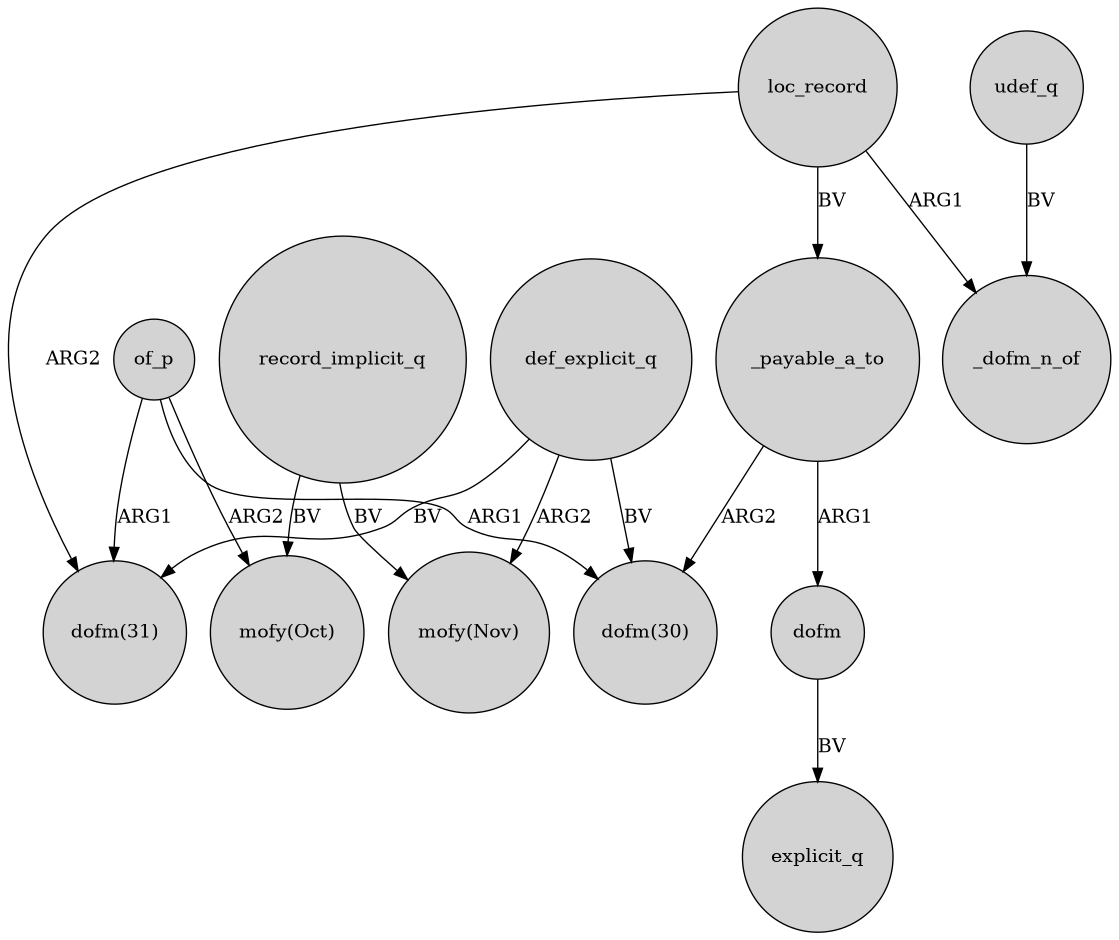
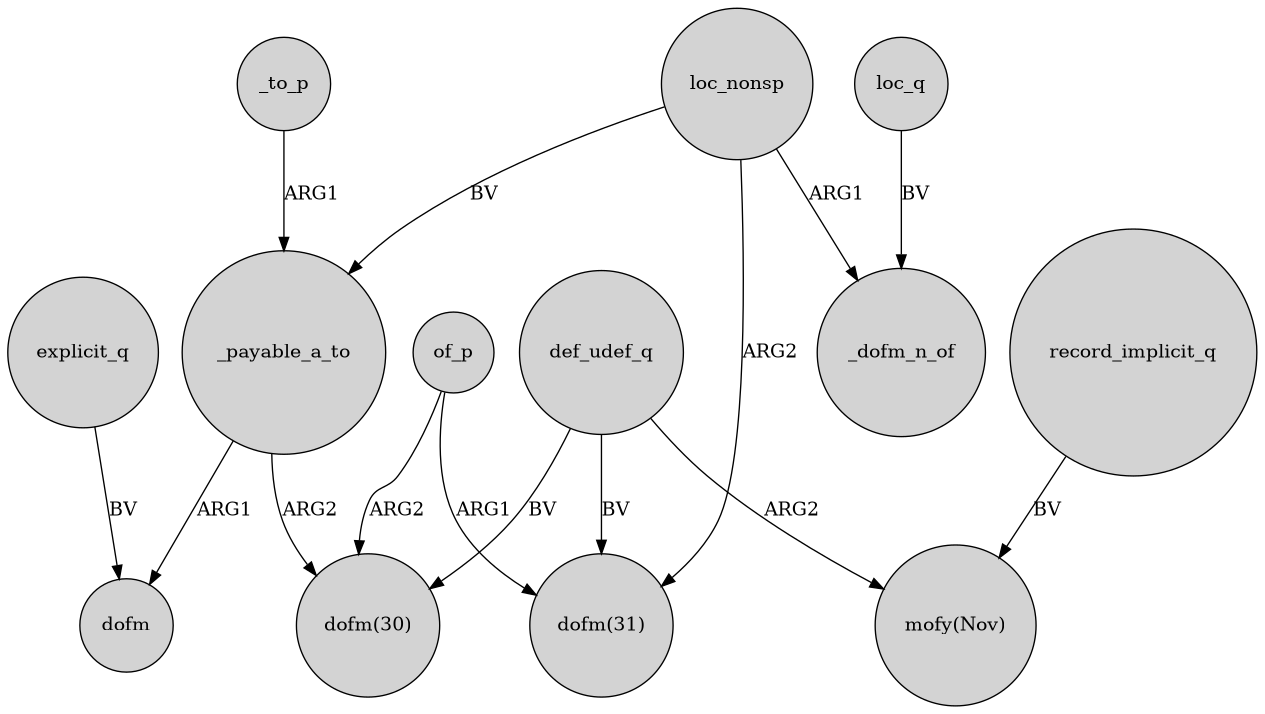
none -> (284, 84)
(818, 88) -> (737, 84)
(1027, 88) -> (901, 84)
(591, 360) -> (601, 353)
(495, 518) -> (397, 511)
(287, 632) -> none
(818, 724) -> (106, 496)
